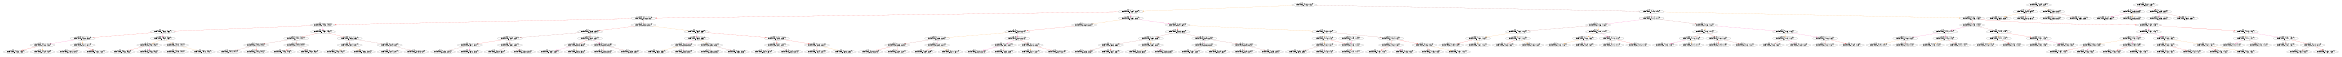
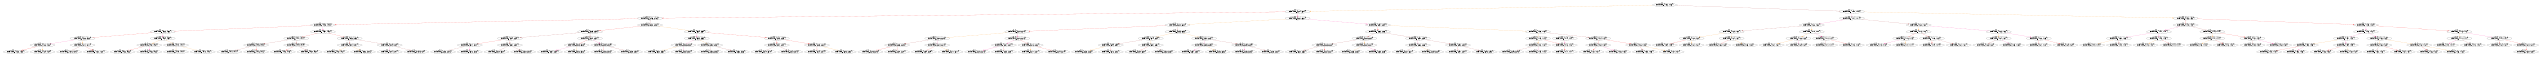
none -> (1178, 32)
(2299, 52) -> none
